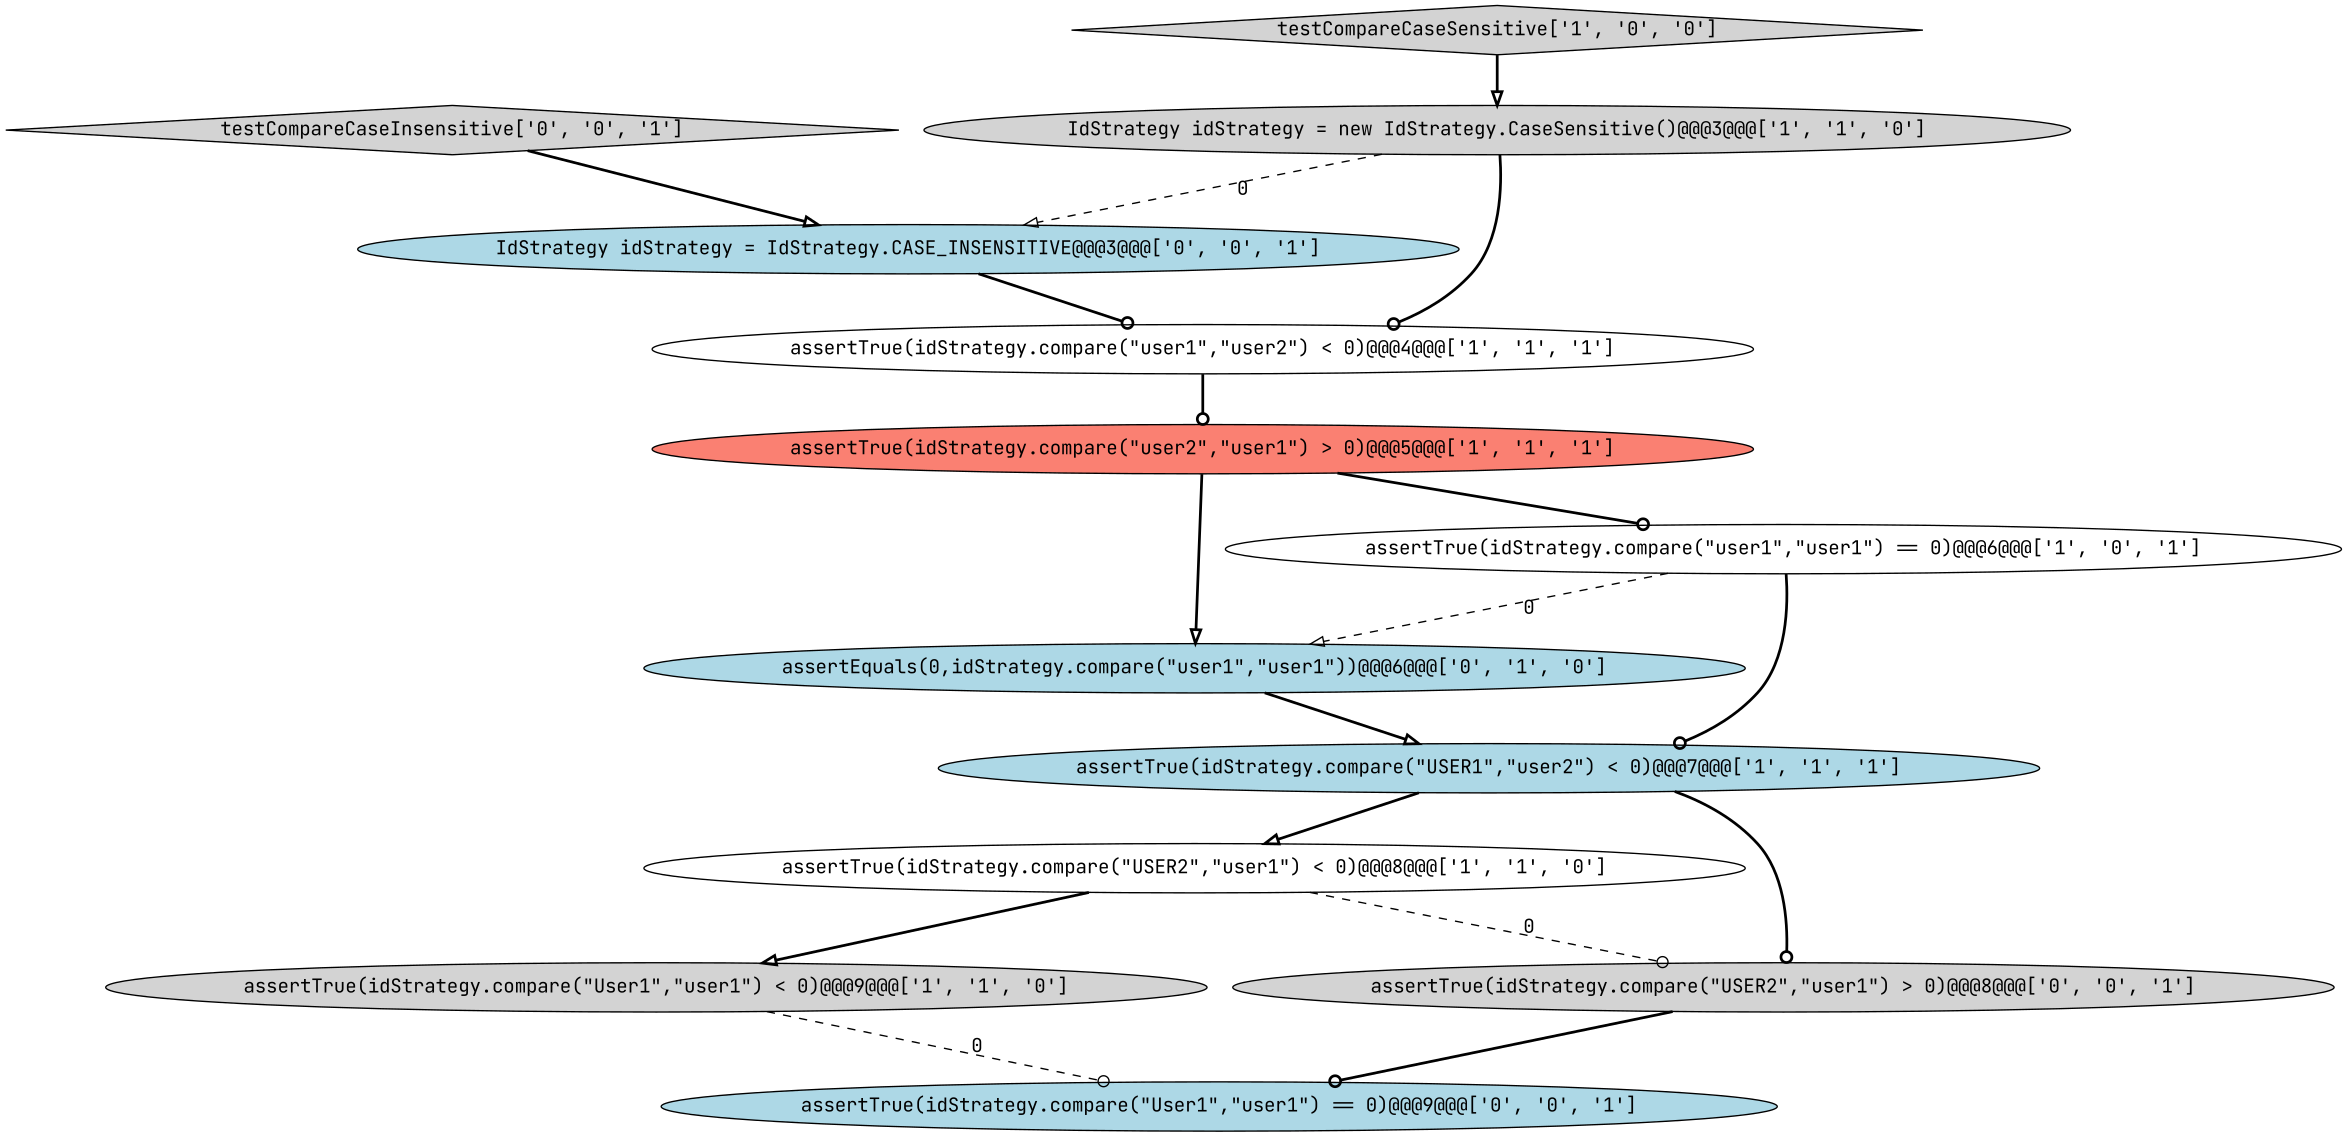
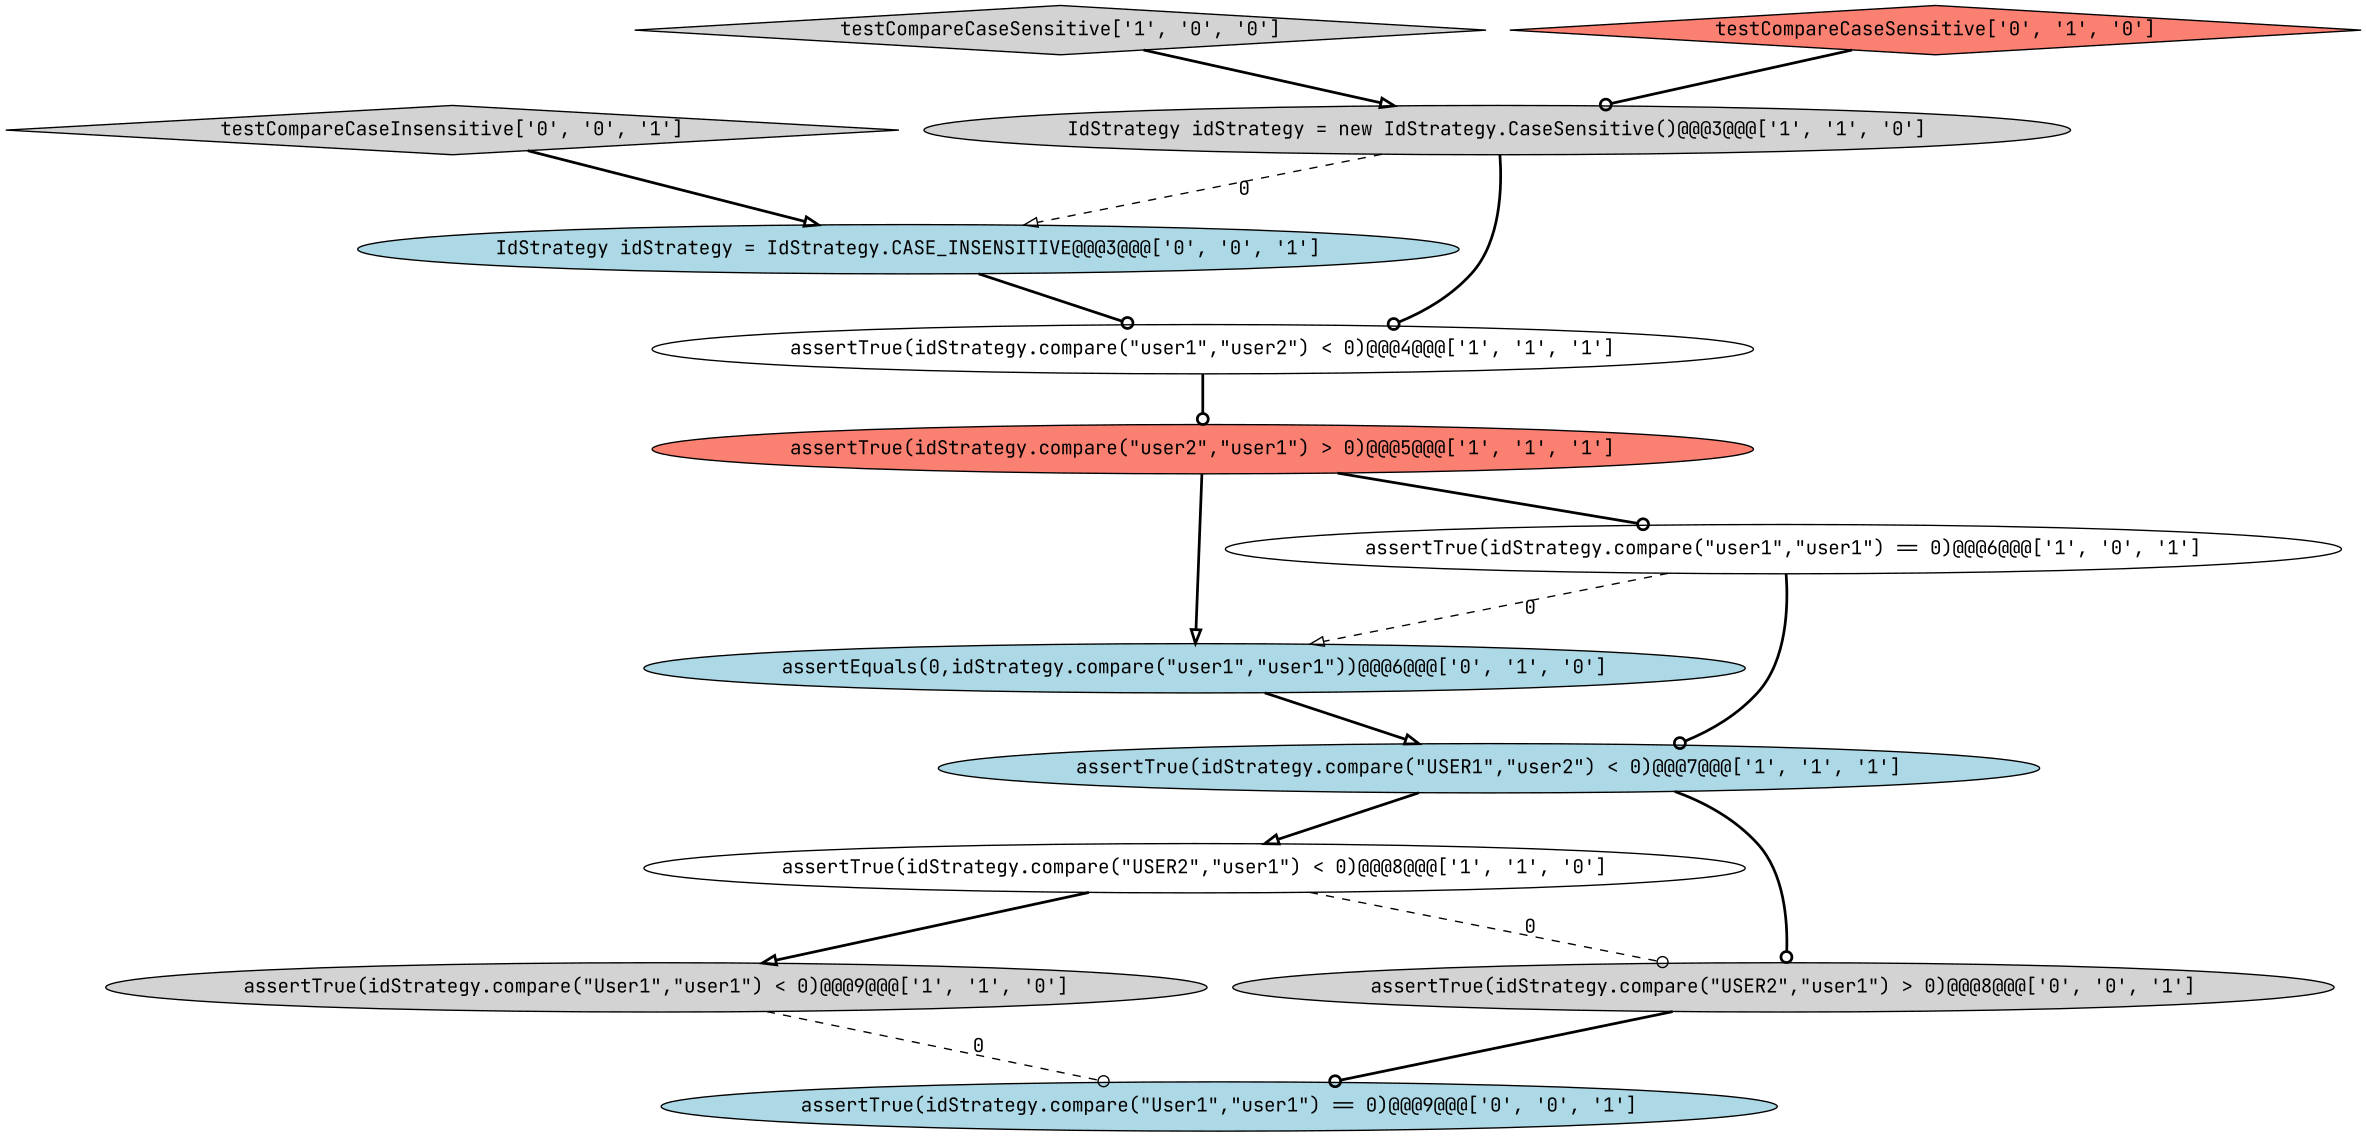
none -> (1935, 30)
